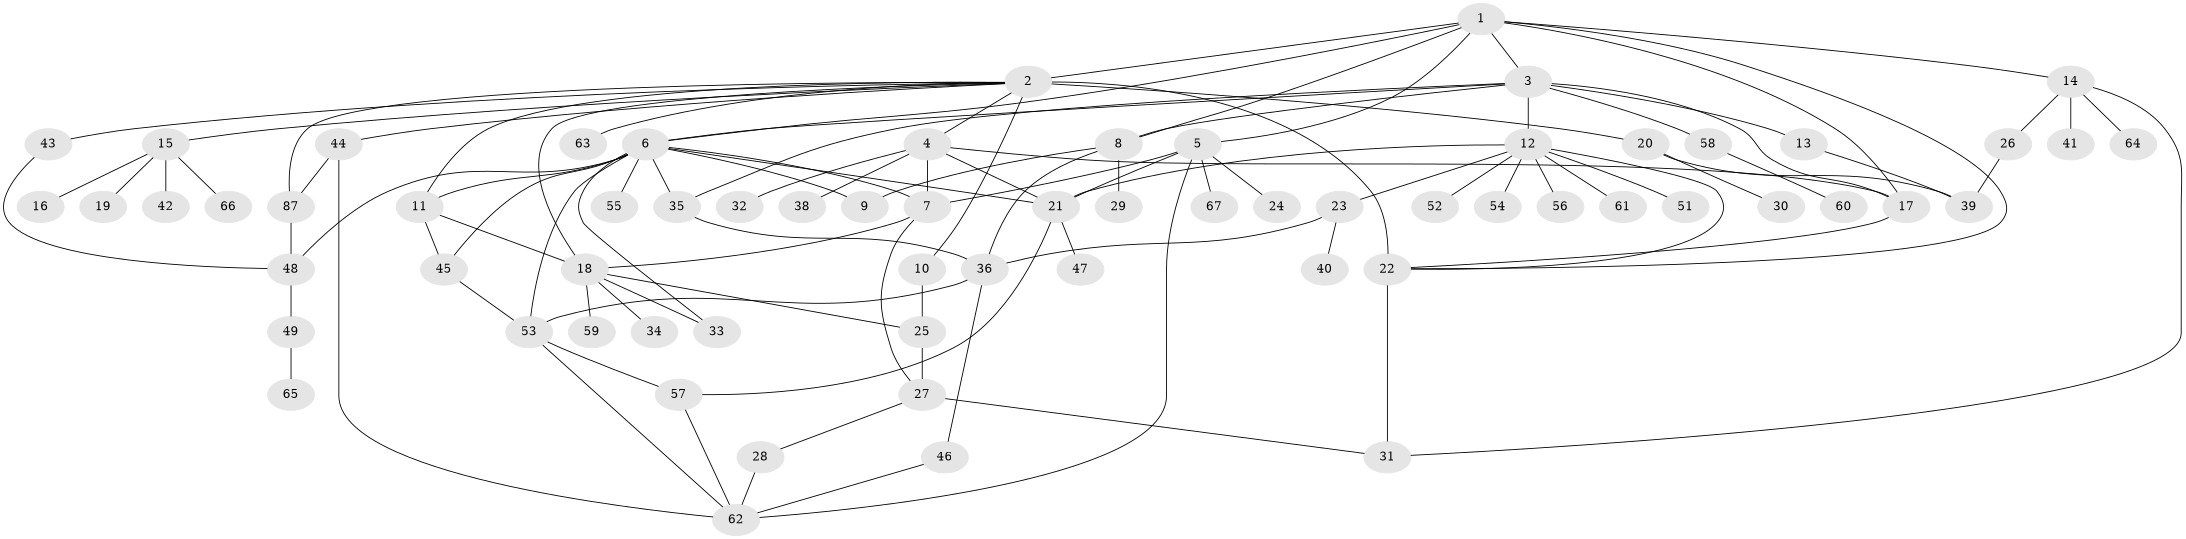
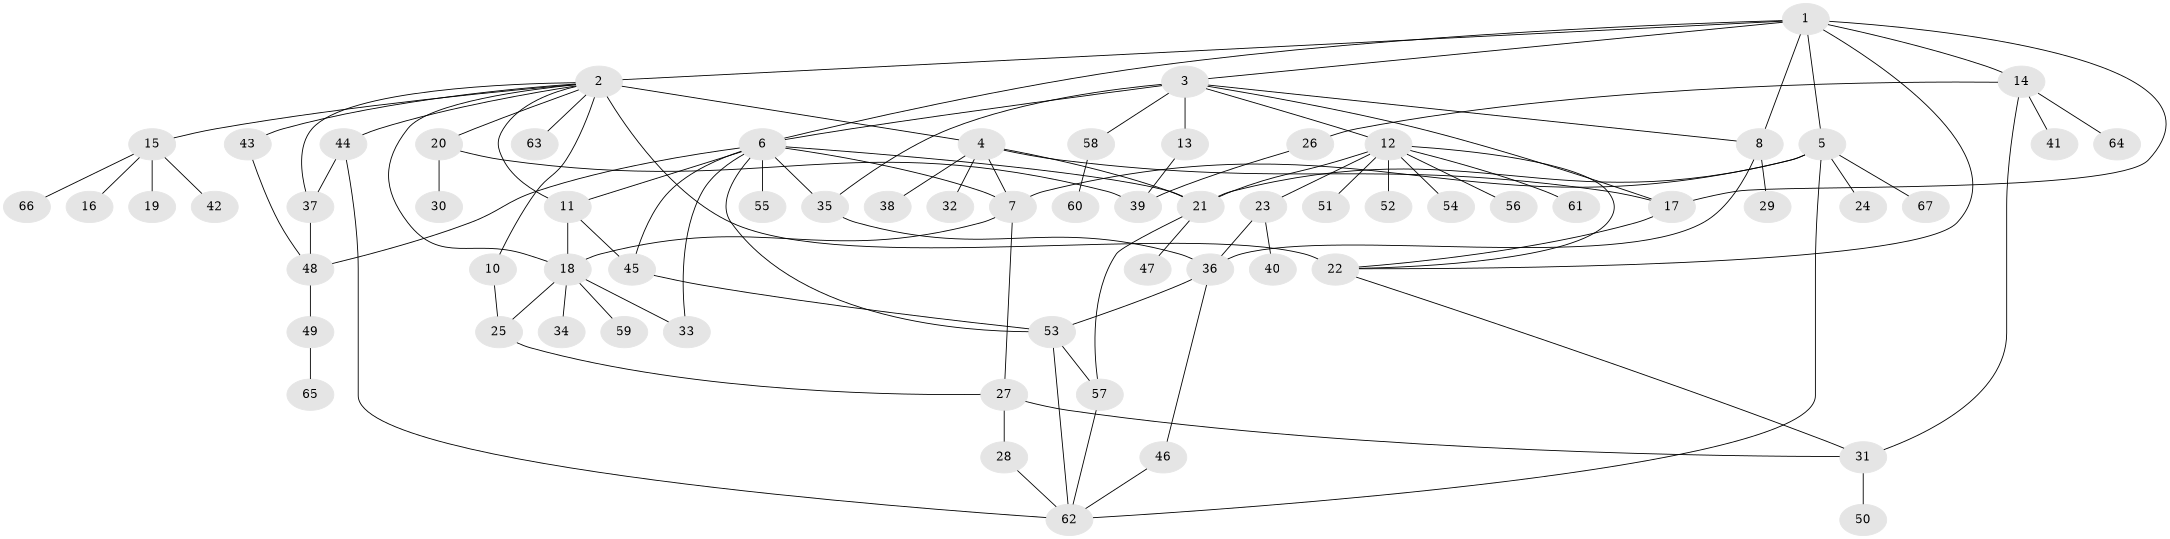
(291, 207) -> (310, 207)
(865, 207) -> none
none -> (1863, 520)
